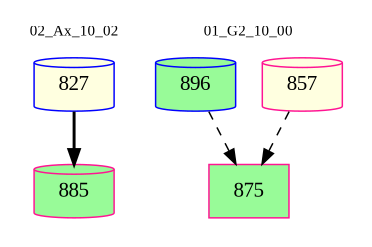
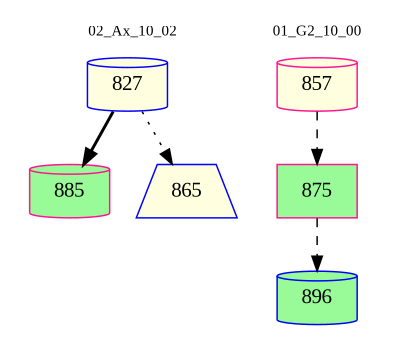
(219, 131) -> (317, 237)
none -> (187, 191)
